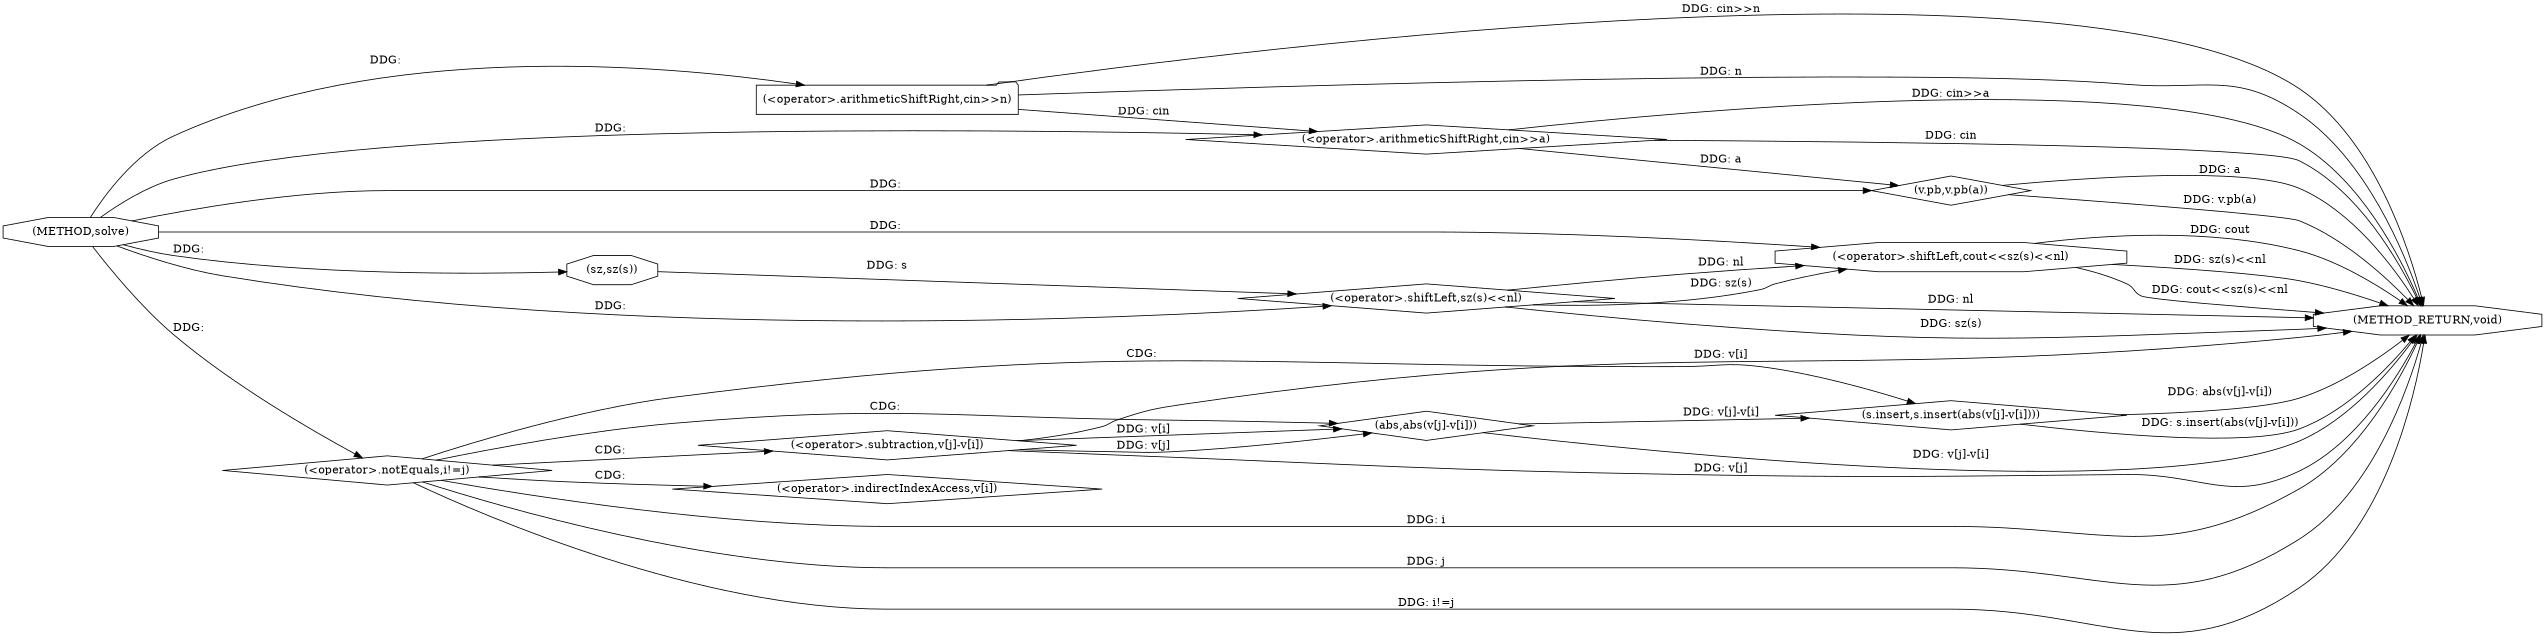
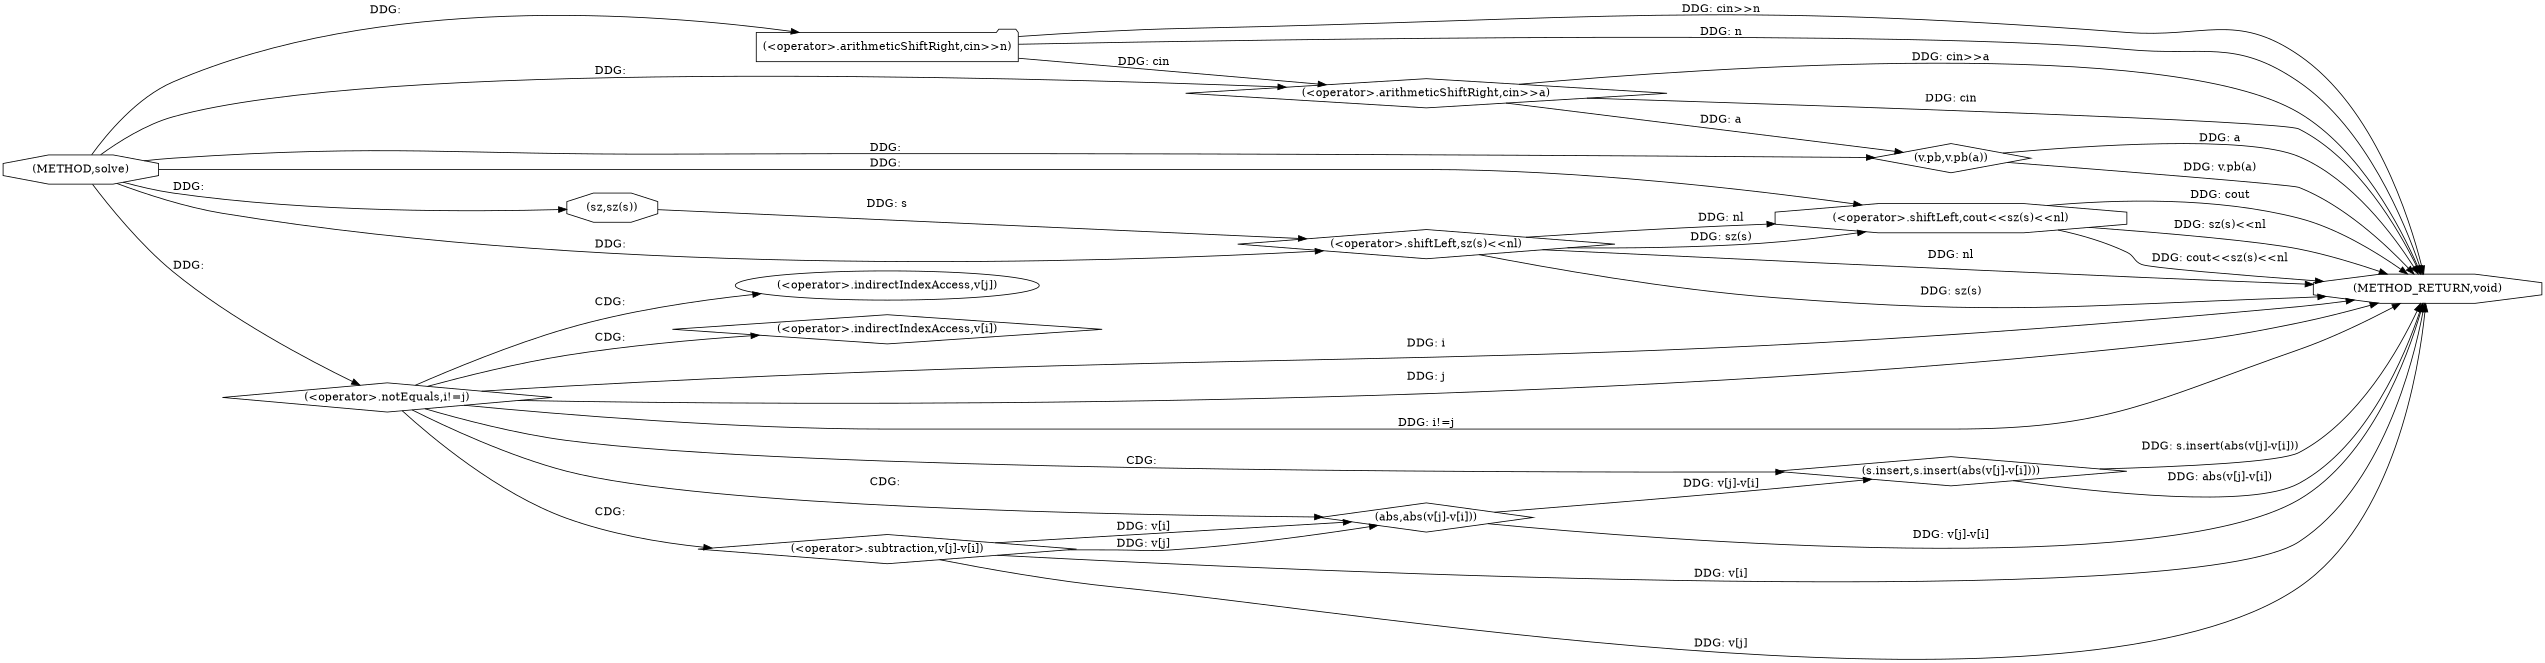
none -> (887, 286)
